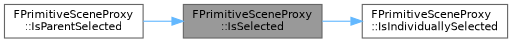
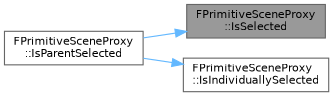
(337, 21) -> (158, 60)
